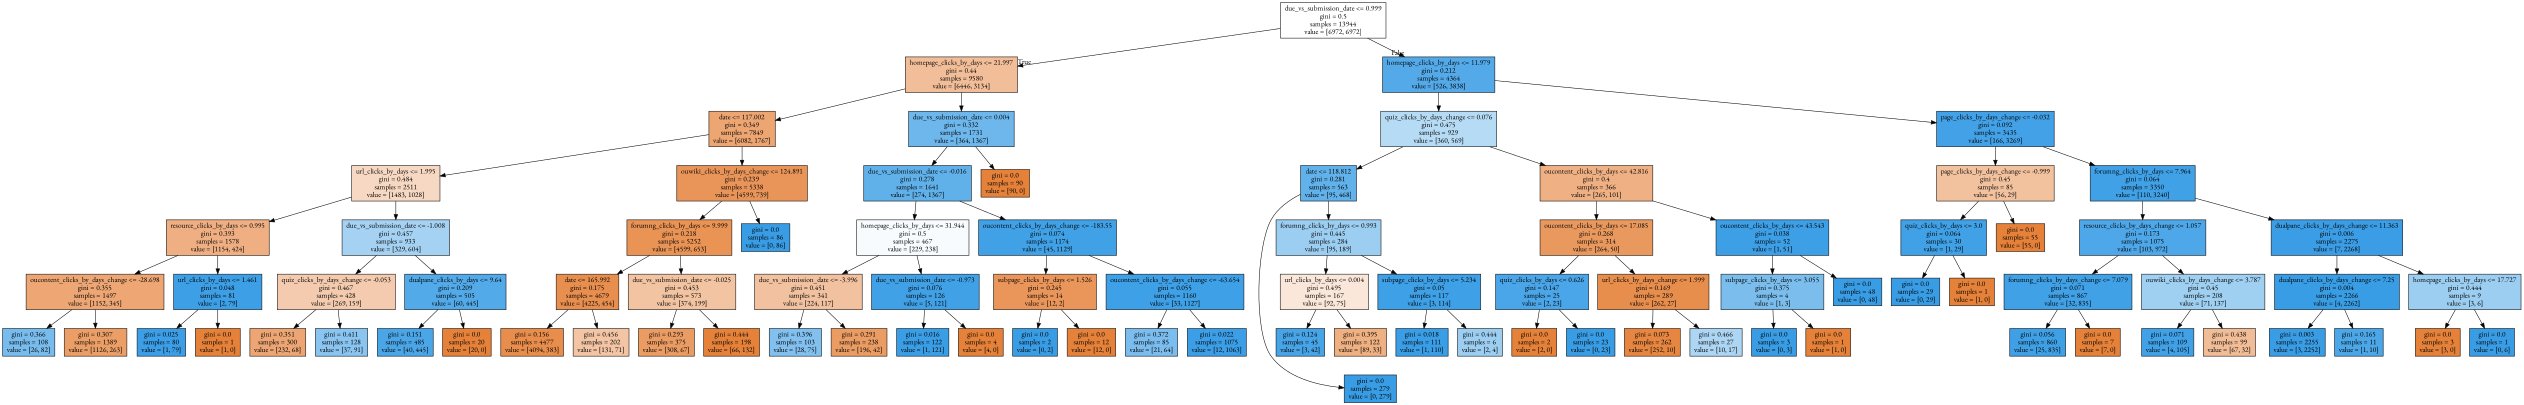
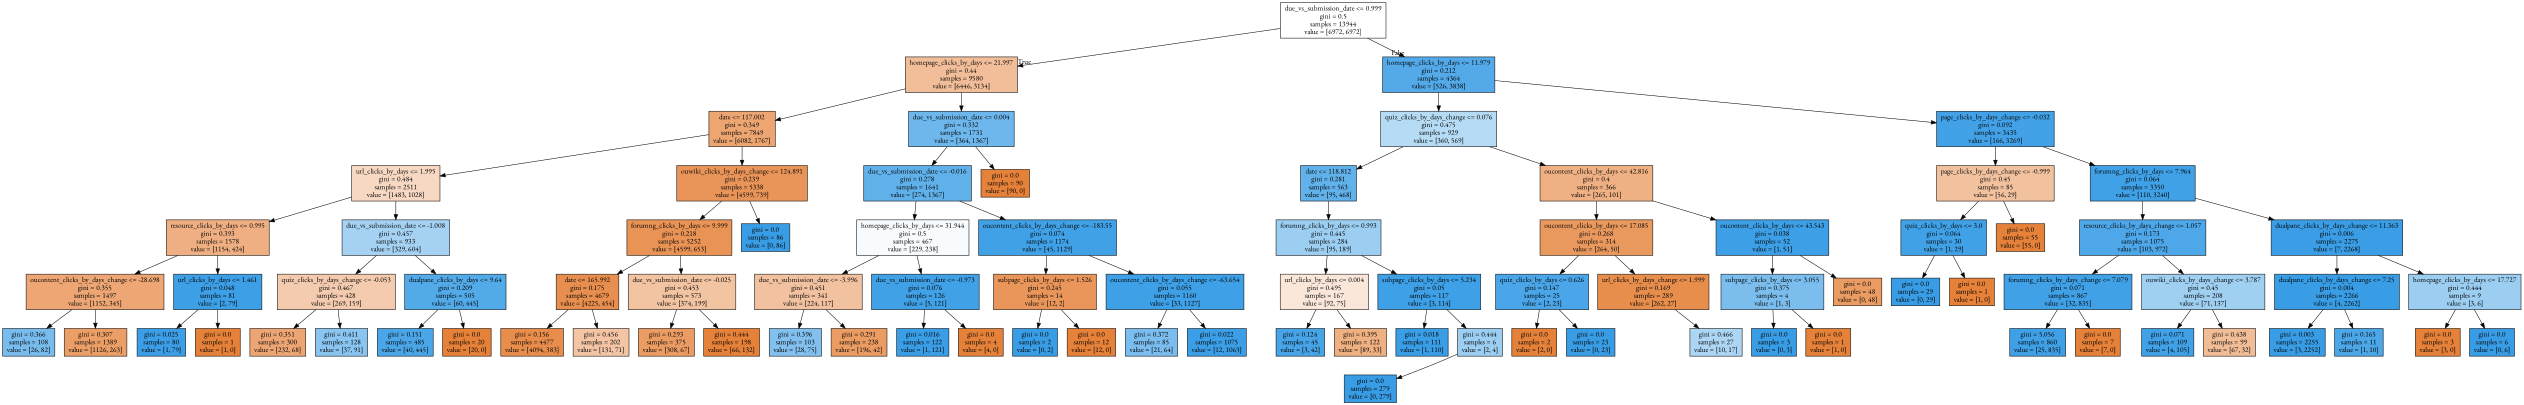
(1858, 292) -> (1858, 292)
(1259, 307) -> (1430, 366)
(1652, 342) -> none
(2038, 342) -> (2038, 342)
(2492, 342) -> (2492, 342)
